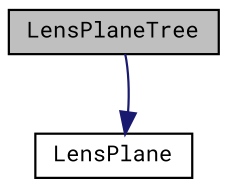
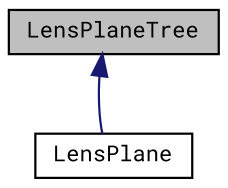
(128, 83) -> (99, 105)
